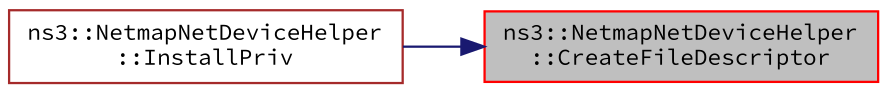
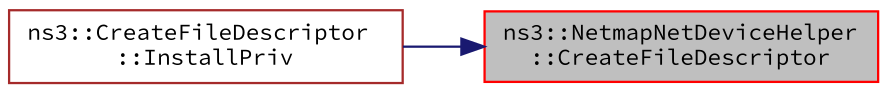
(206, 47) -> (206, 47)
